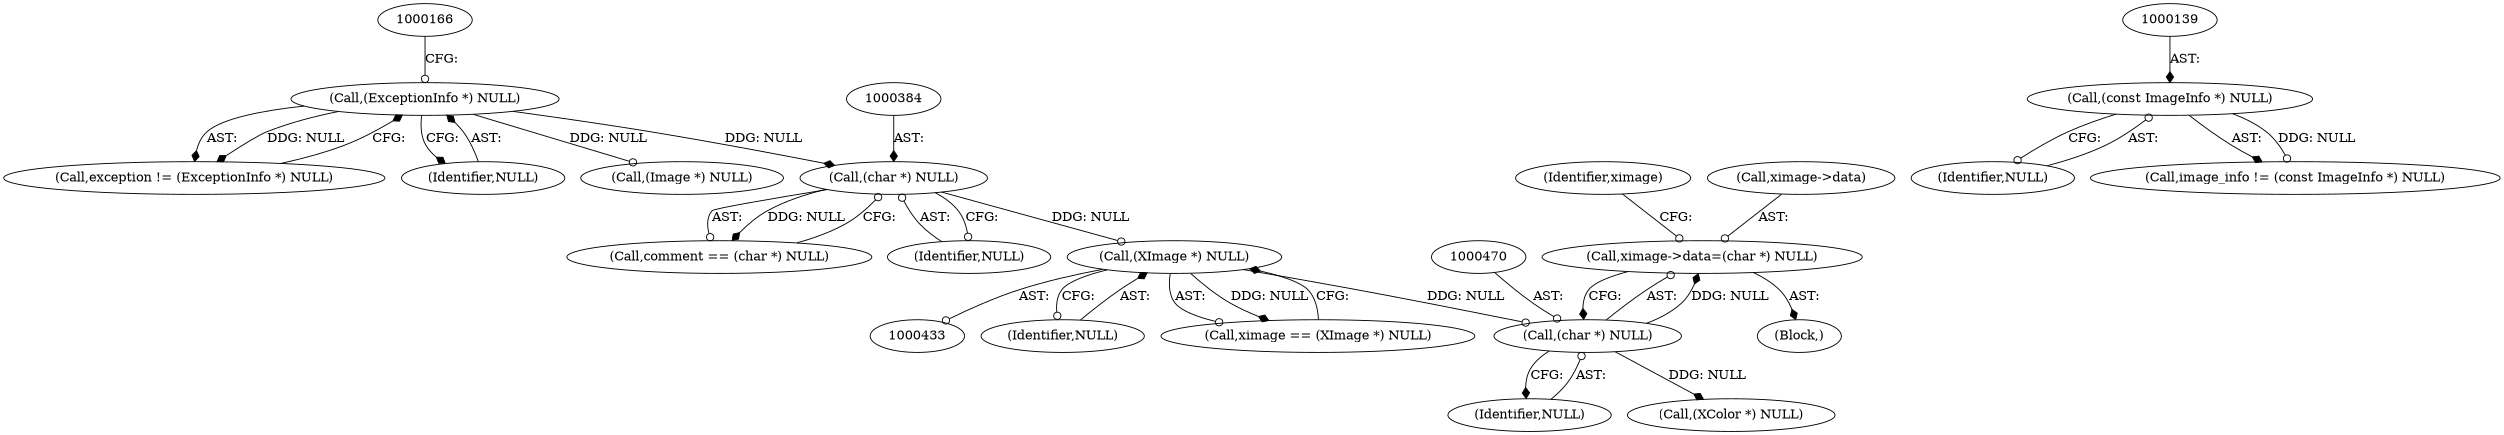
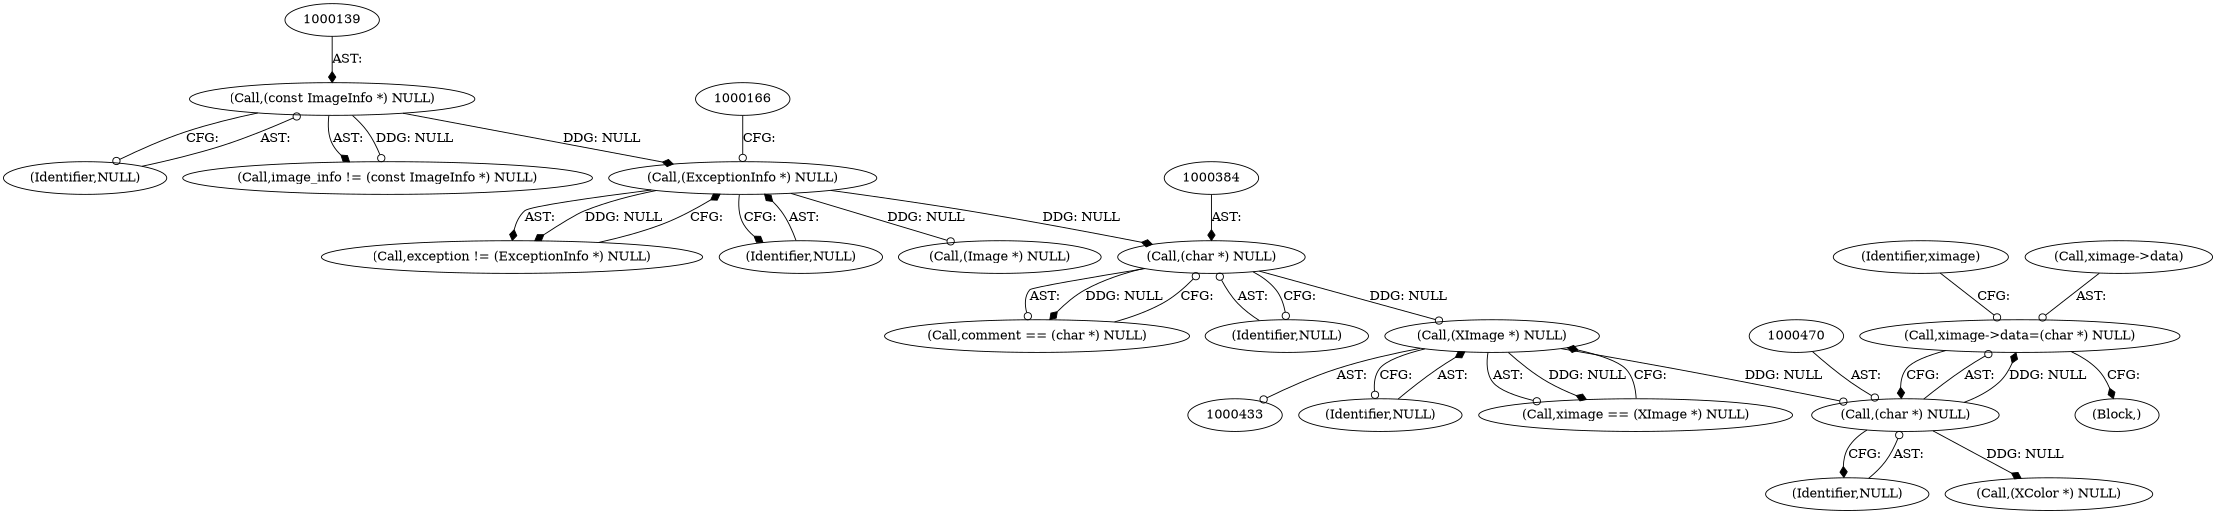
none -> (533, 138)
(1807, 297) -> (2126, 376)
